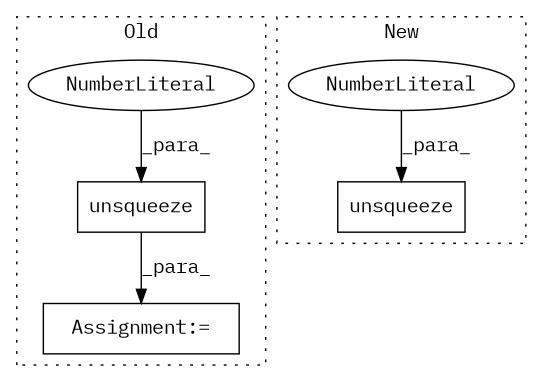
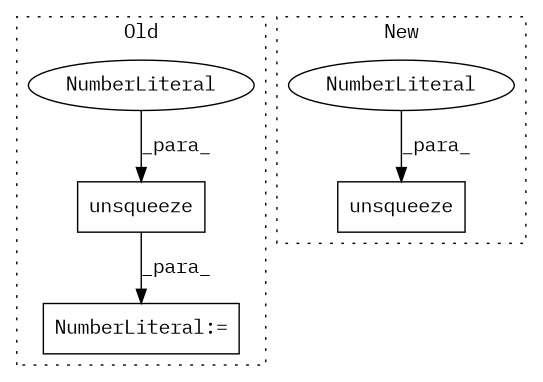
(141, 329) -> (141, 329)
